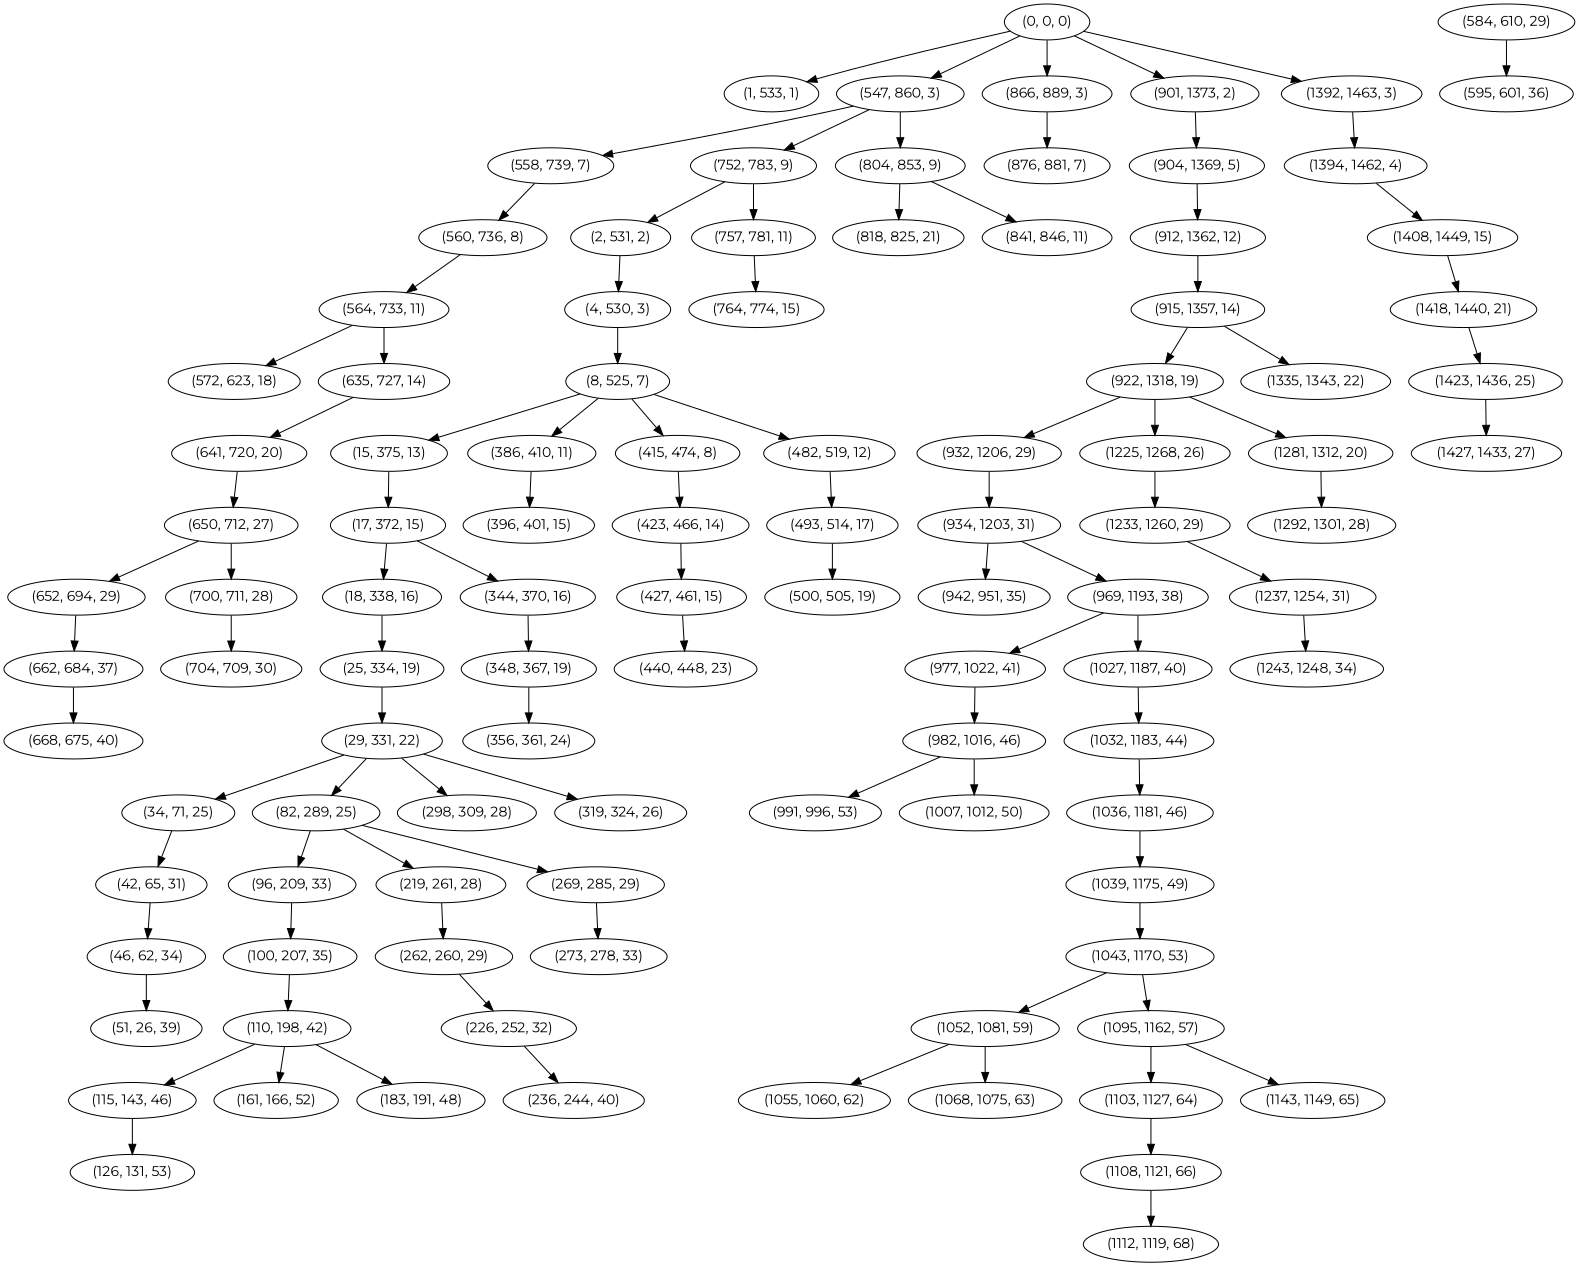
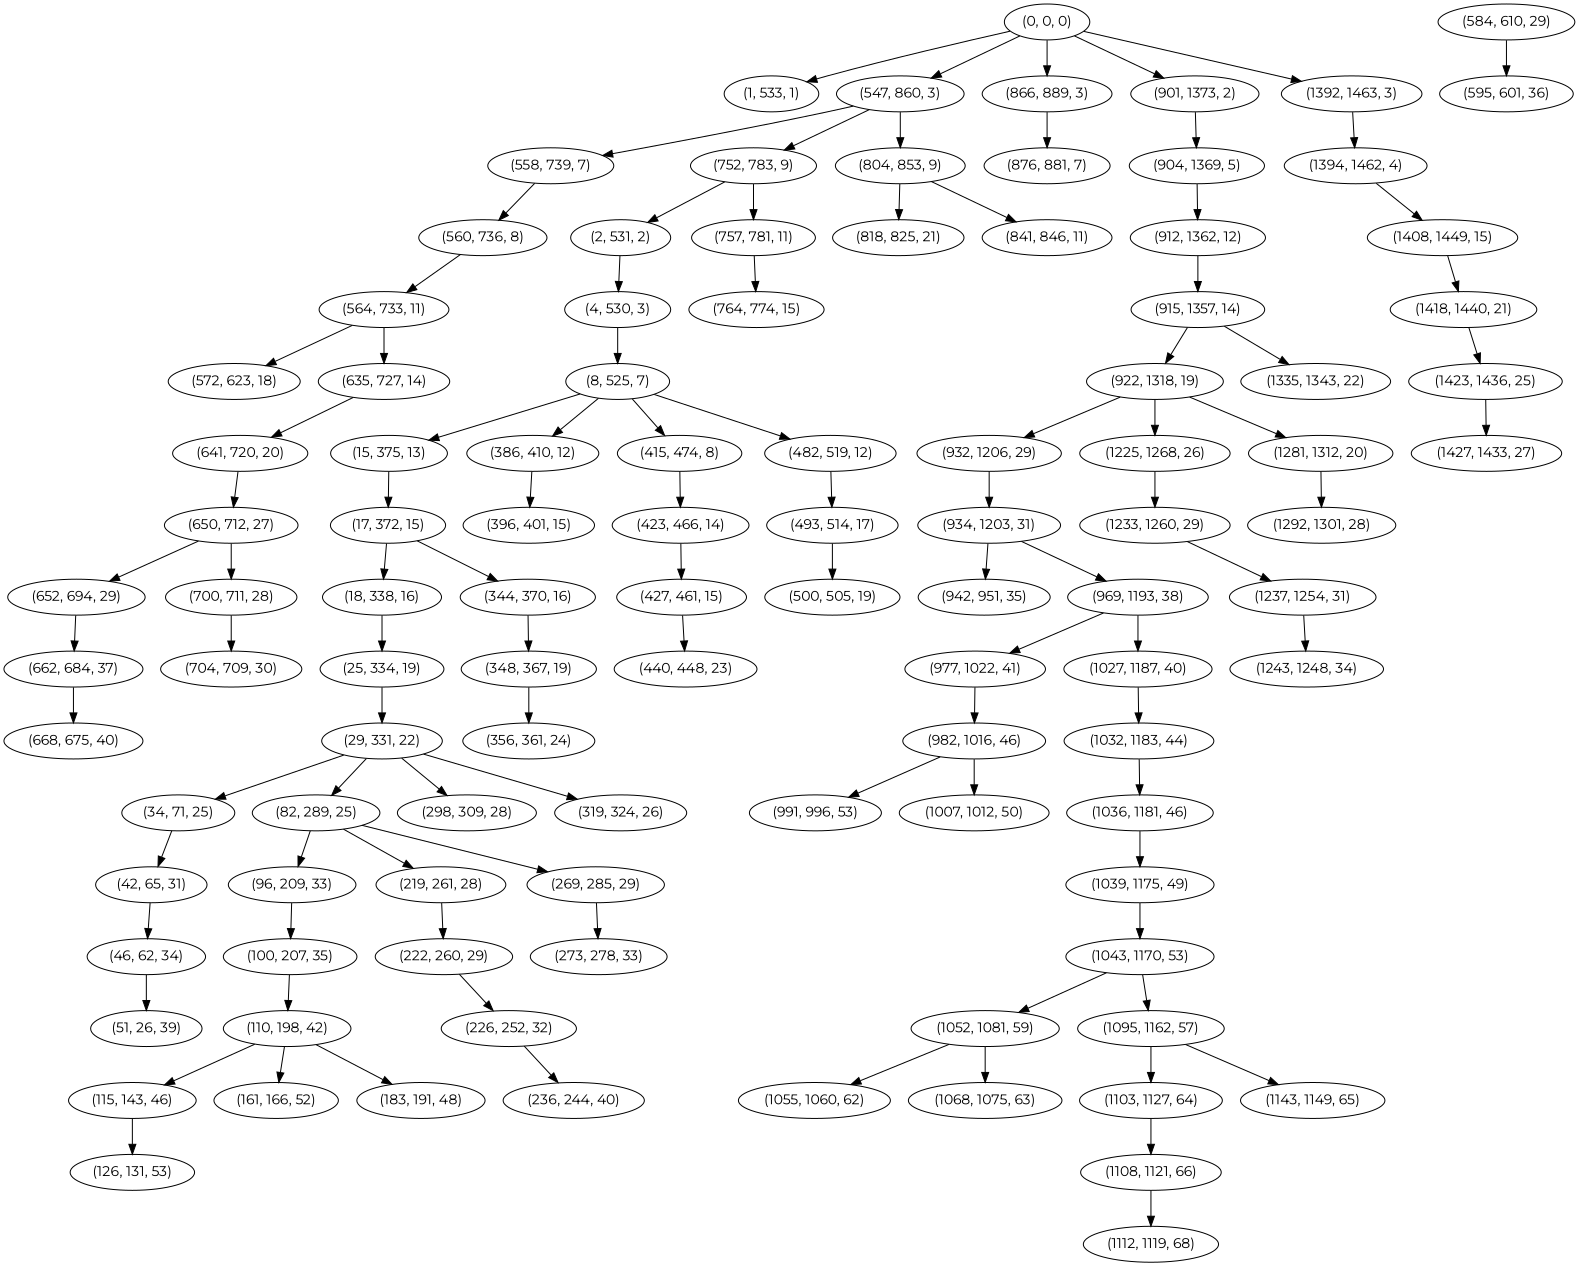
(532, 453) -> (533, 453)
(444, 957) -> (444, 957)
